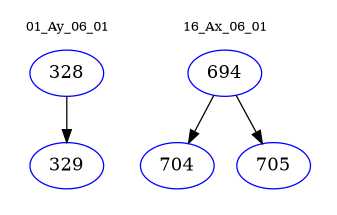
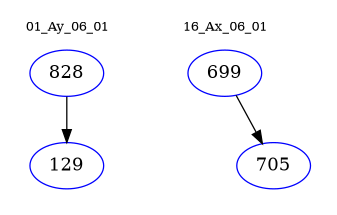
(67, 73) -> (67, 73)
(225, 73) -> (225, 73)
(67, 166) -> (67, 166)
(177, 166) -> none
